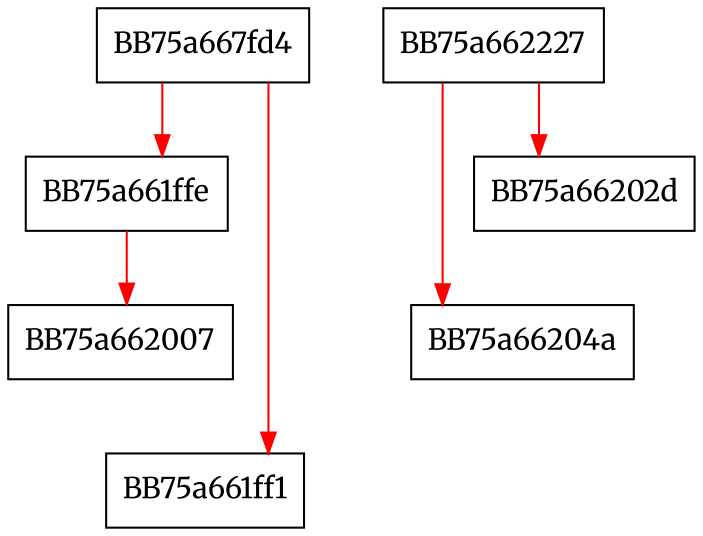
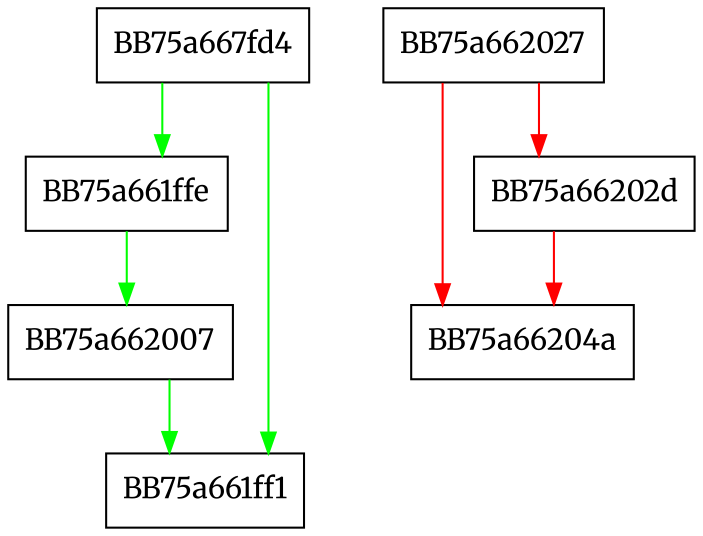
(494, 45) -> (494, 45)
(162, 109) -> (162, 109)
(127, 257) -> (127, 257)
none -> (554, 257)
(268, 258) -> (268, 258)
none -> (170, 406)
